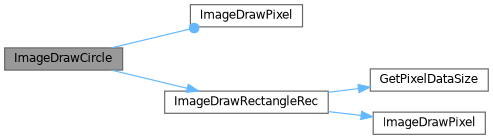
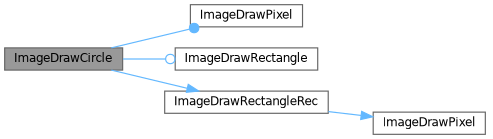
none -> (246, 59)
(429, 80) -> none
